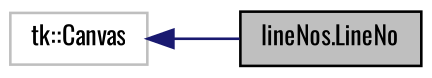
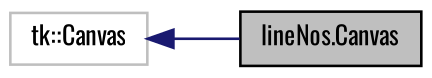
(331, 39) -> (331, 39)
